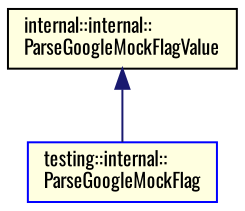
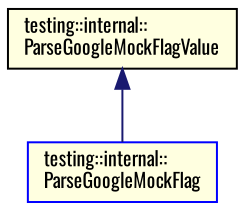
(122, 39) -> (122, 39)
